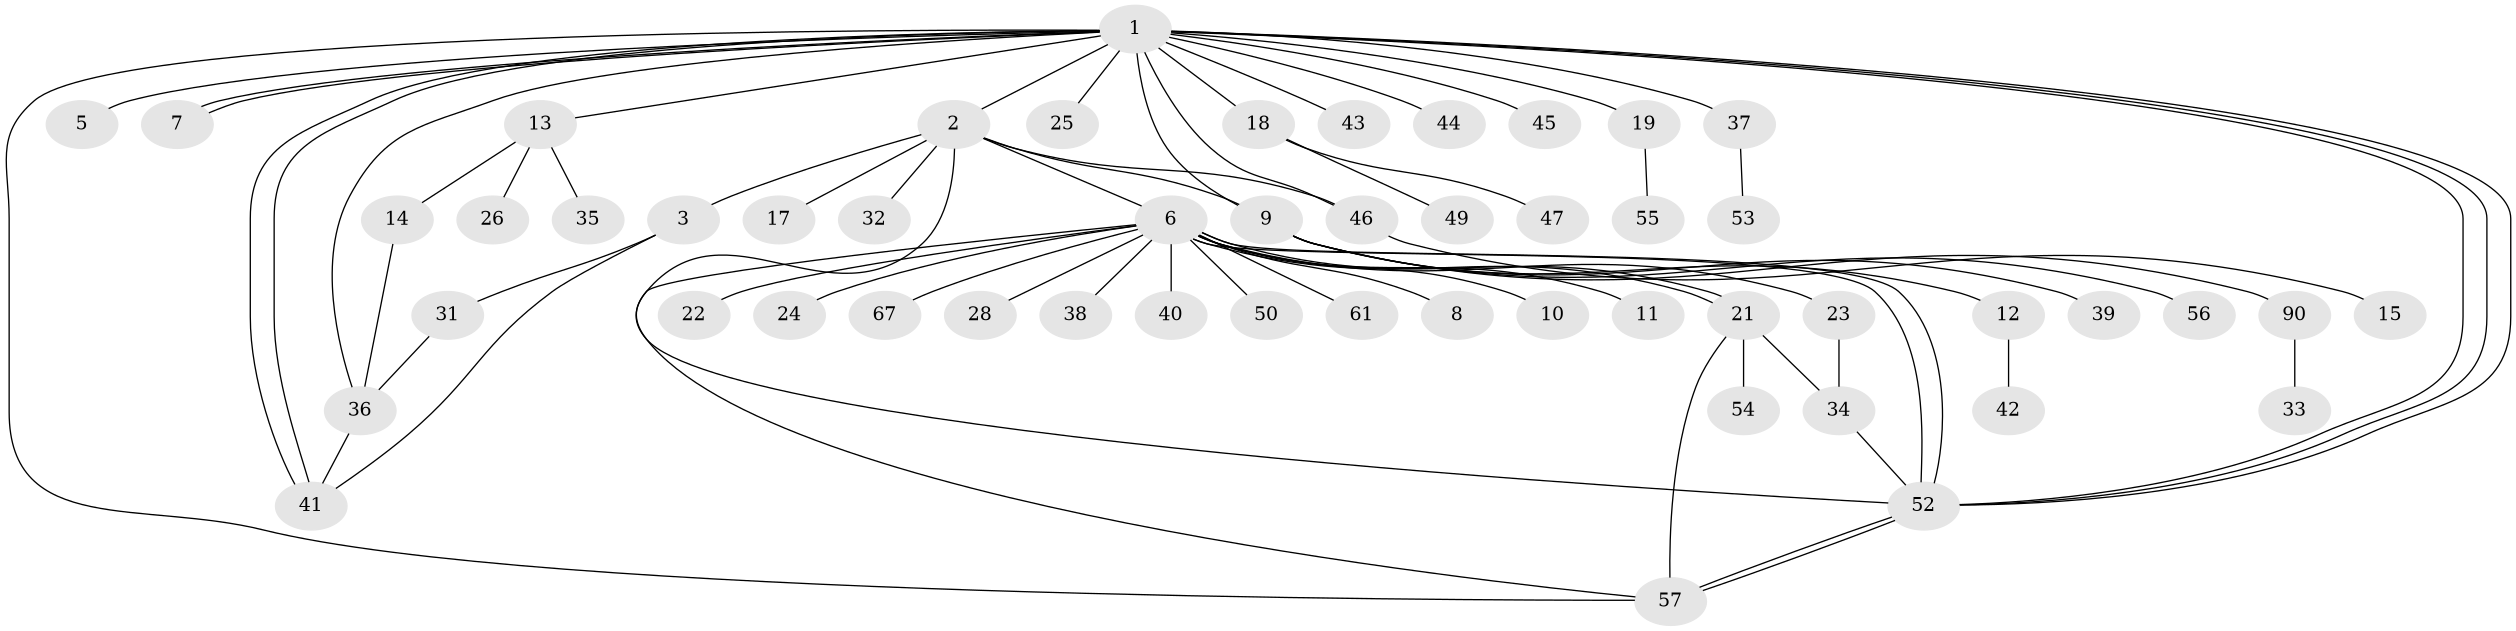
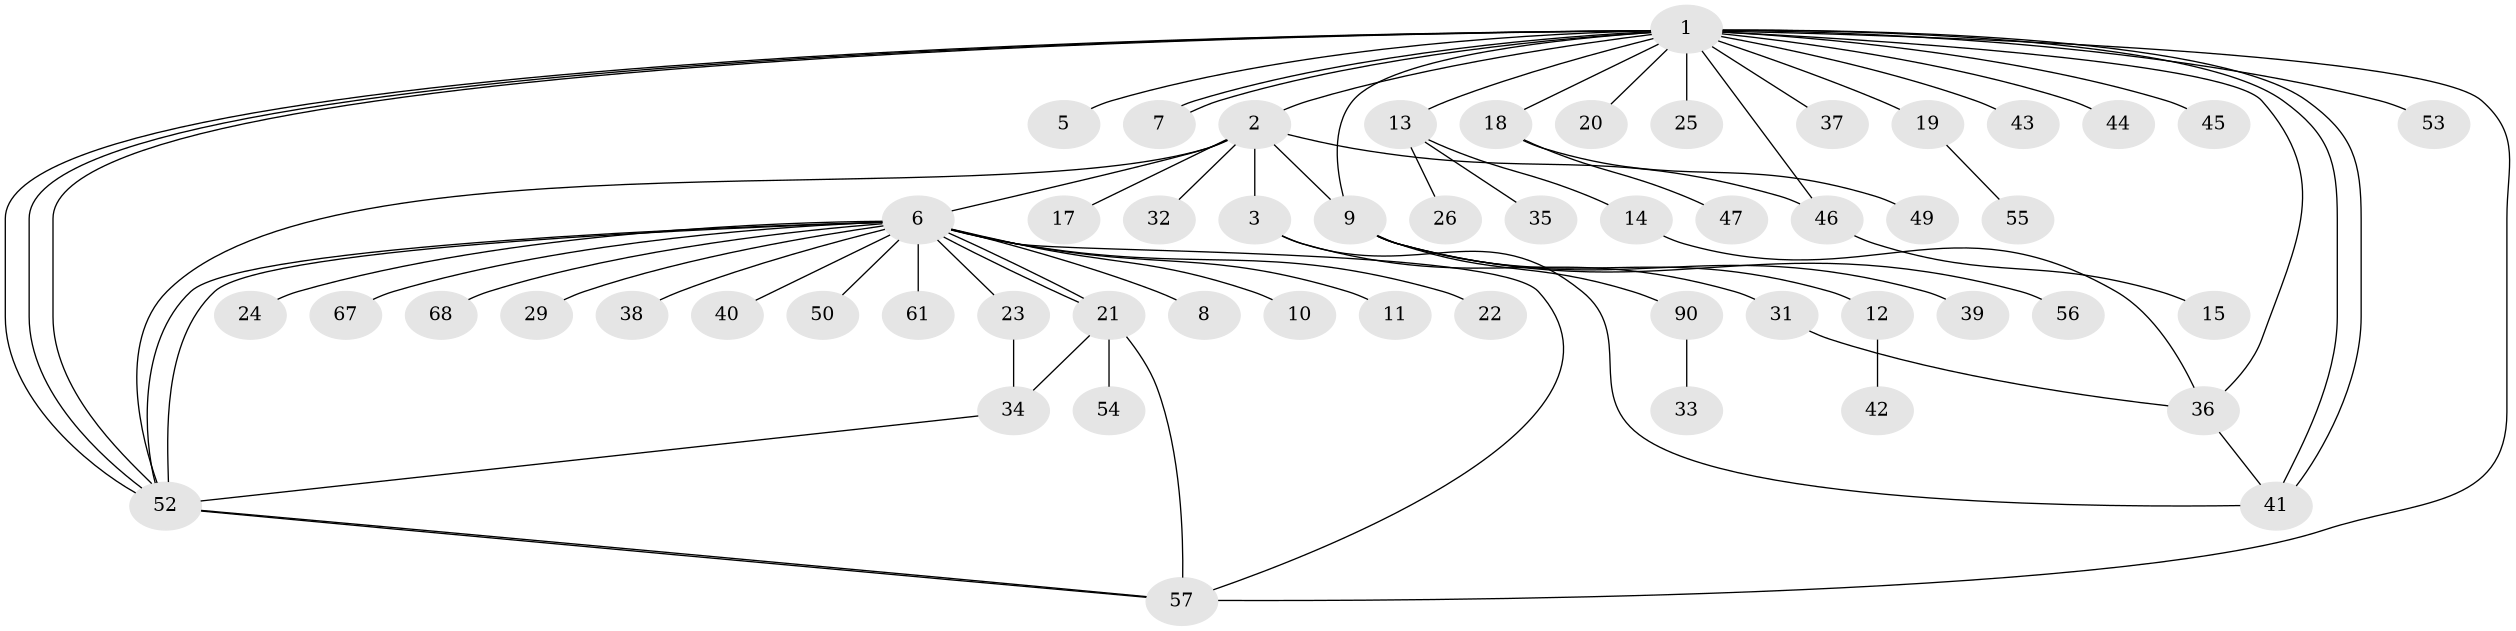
none -> (1591, 125)
(1742, 172) -> (2067, 49)
none -> (537, 315)
(980, 315) -> (441, 315)
